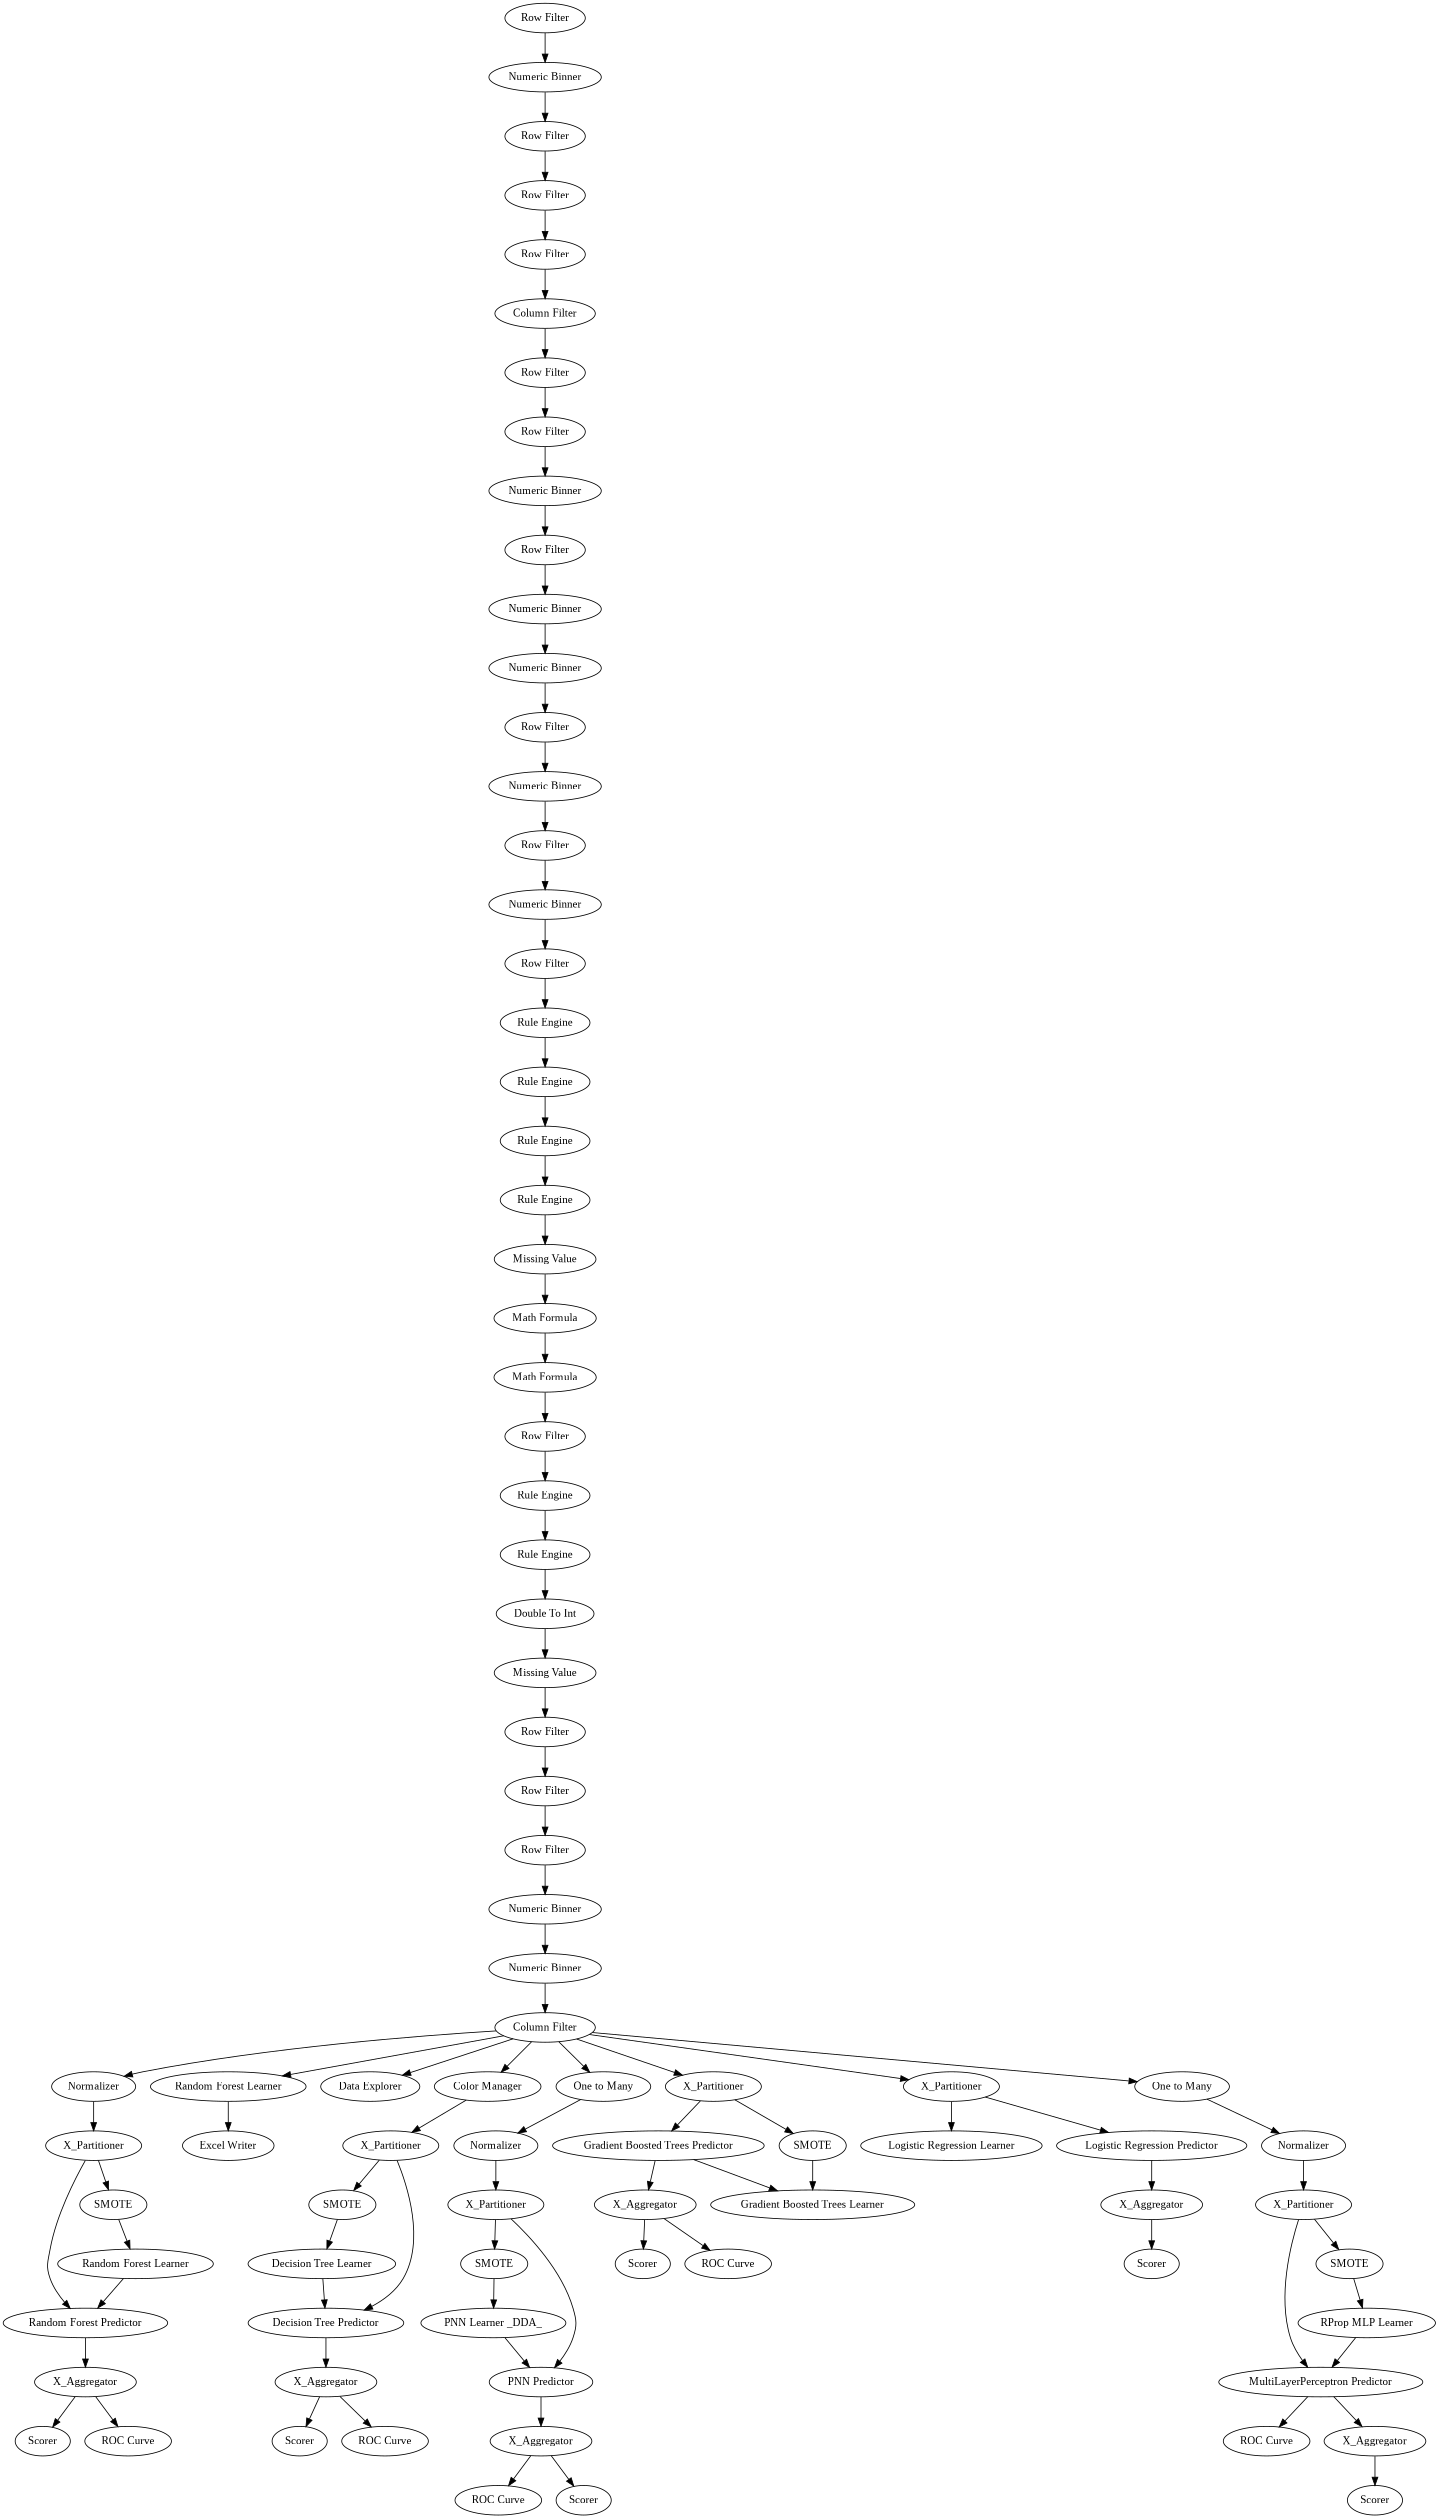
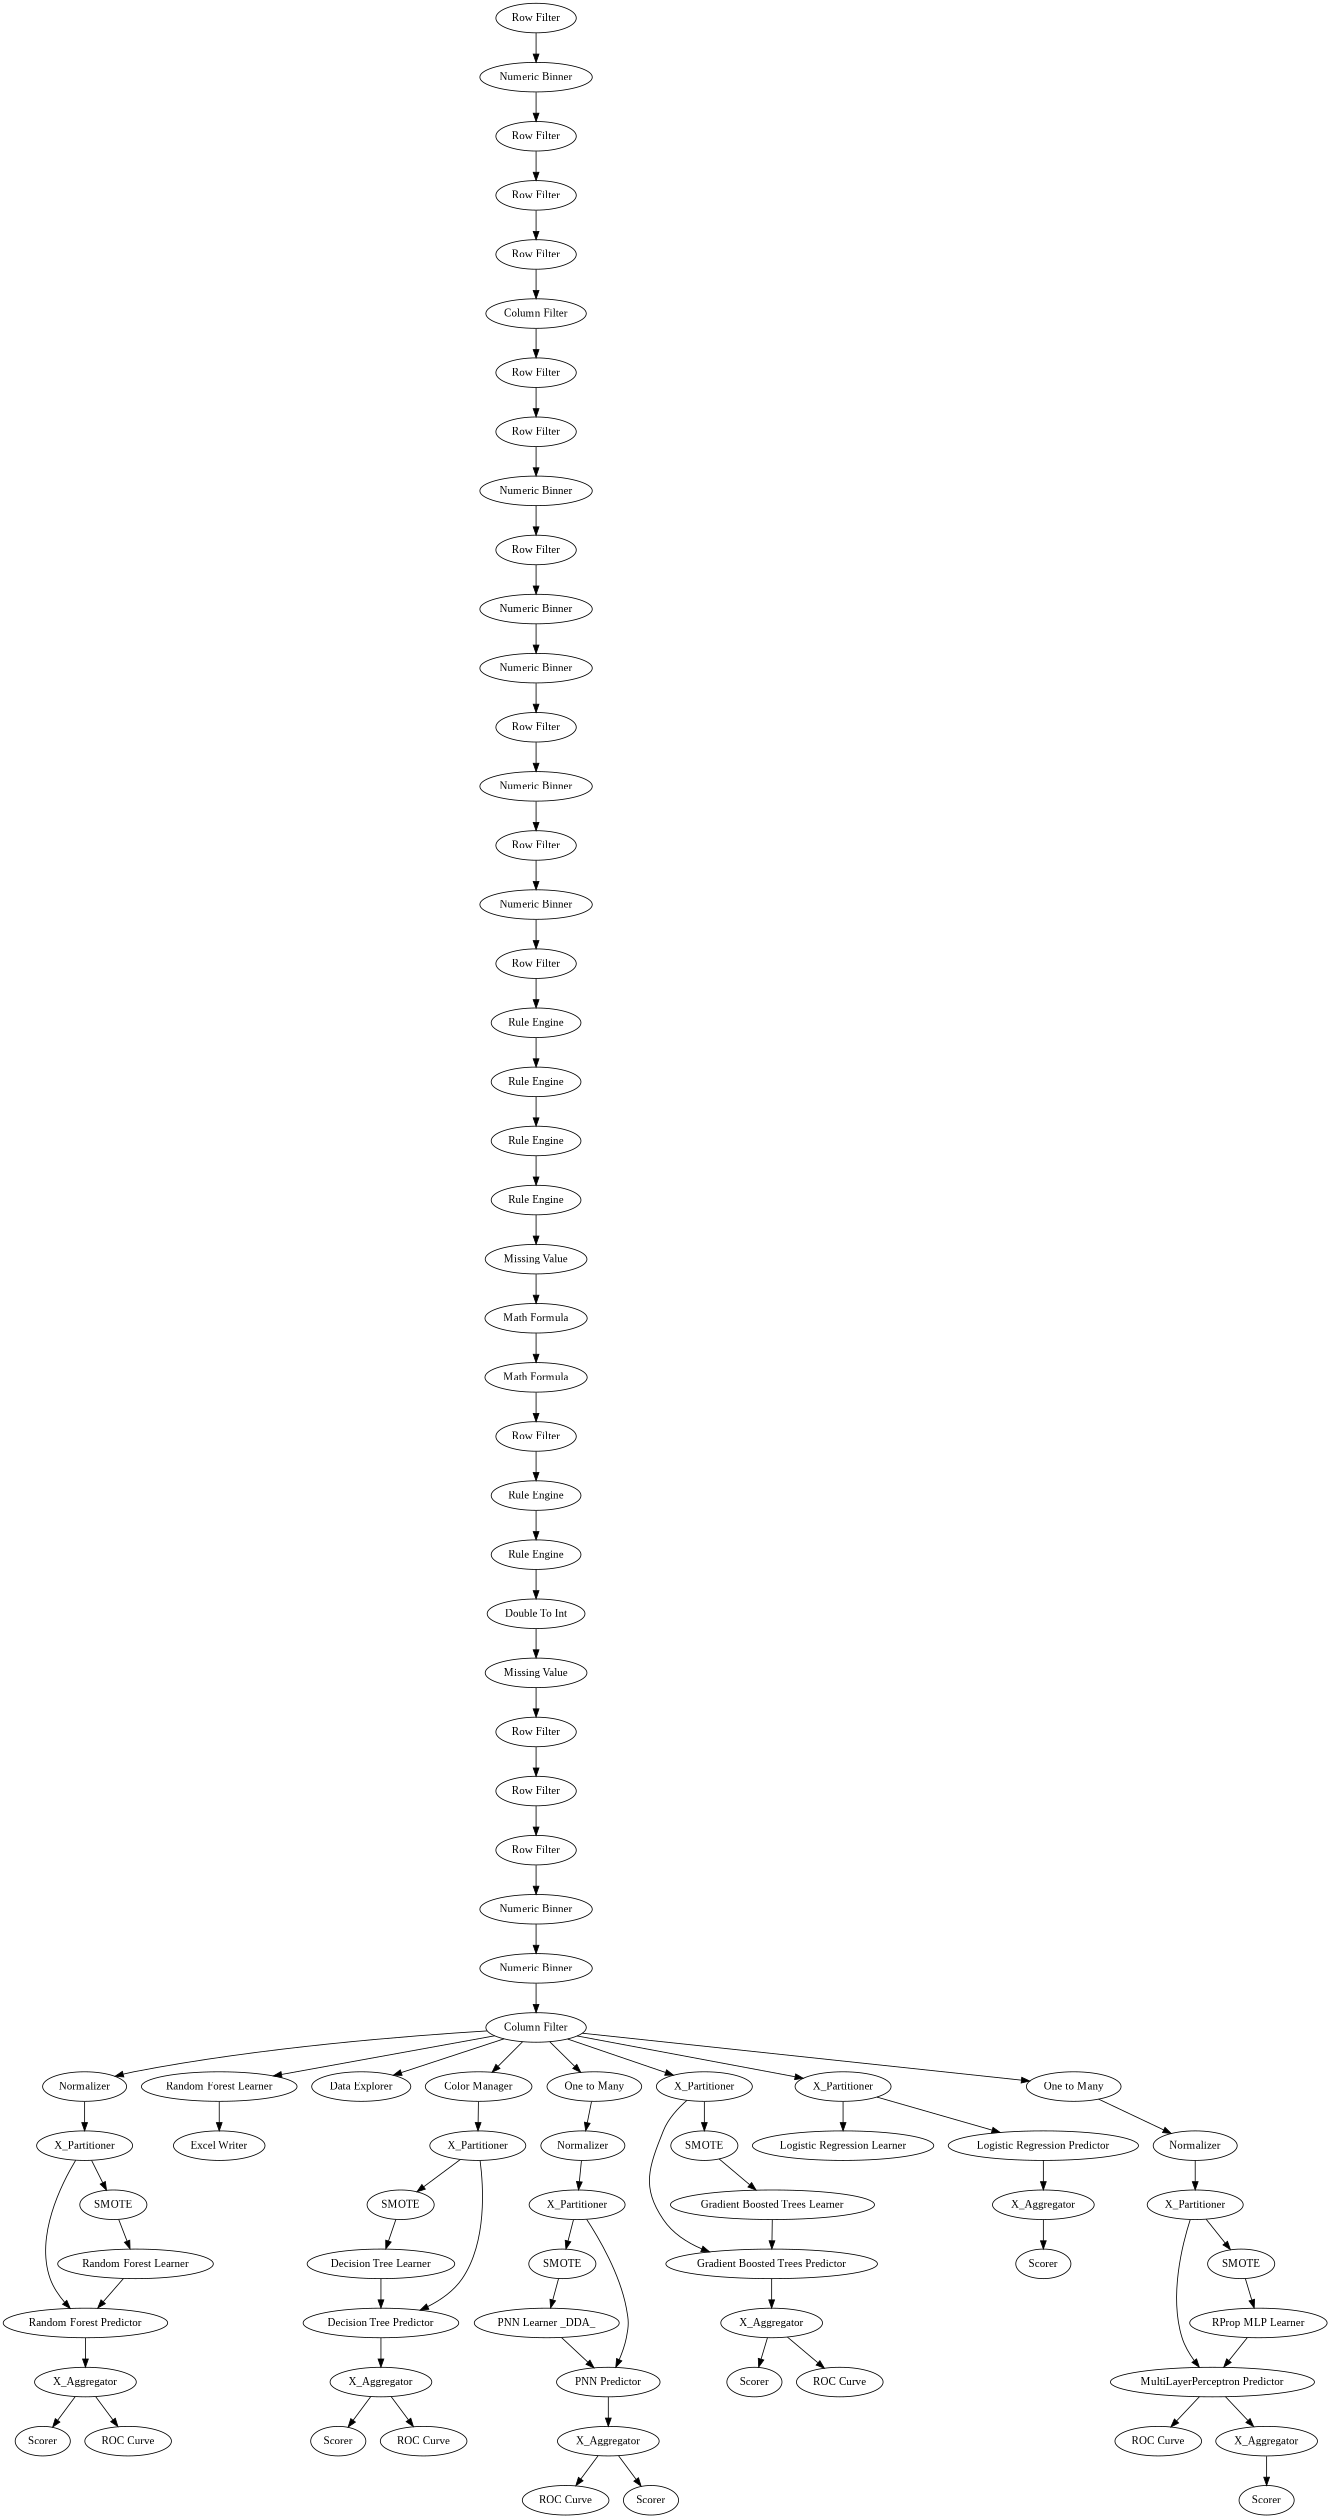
(732, 2174) -> (772, 2230)
